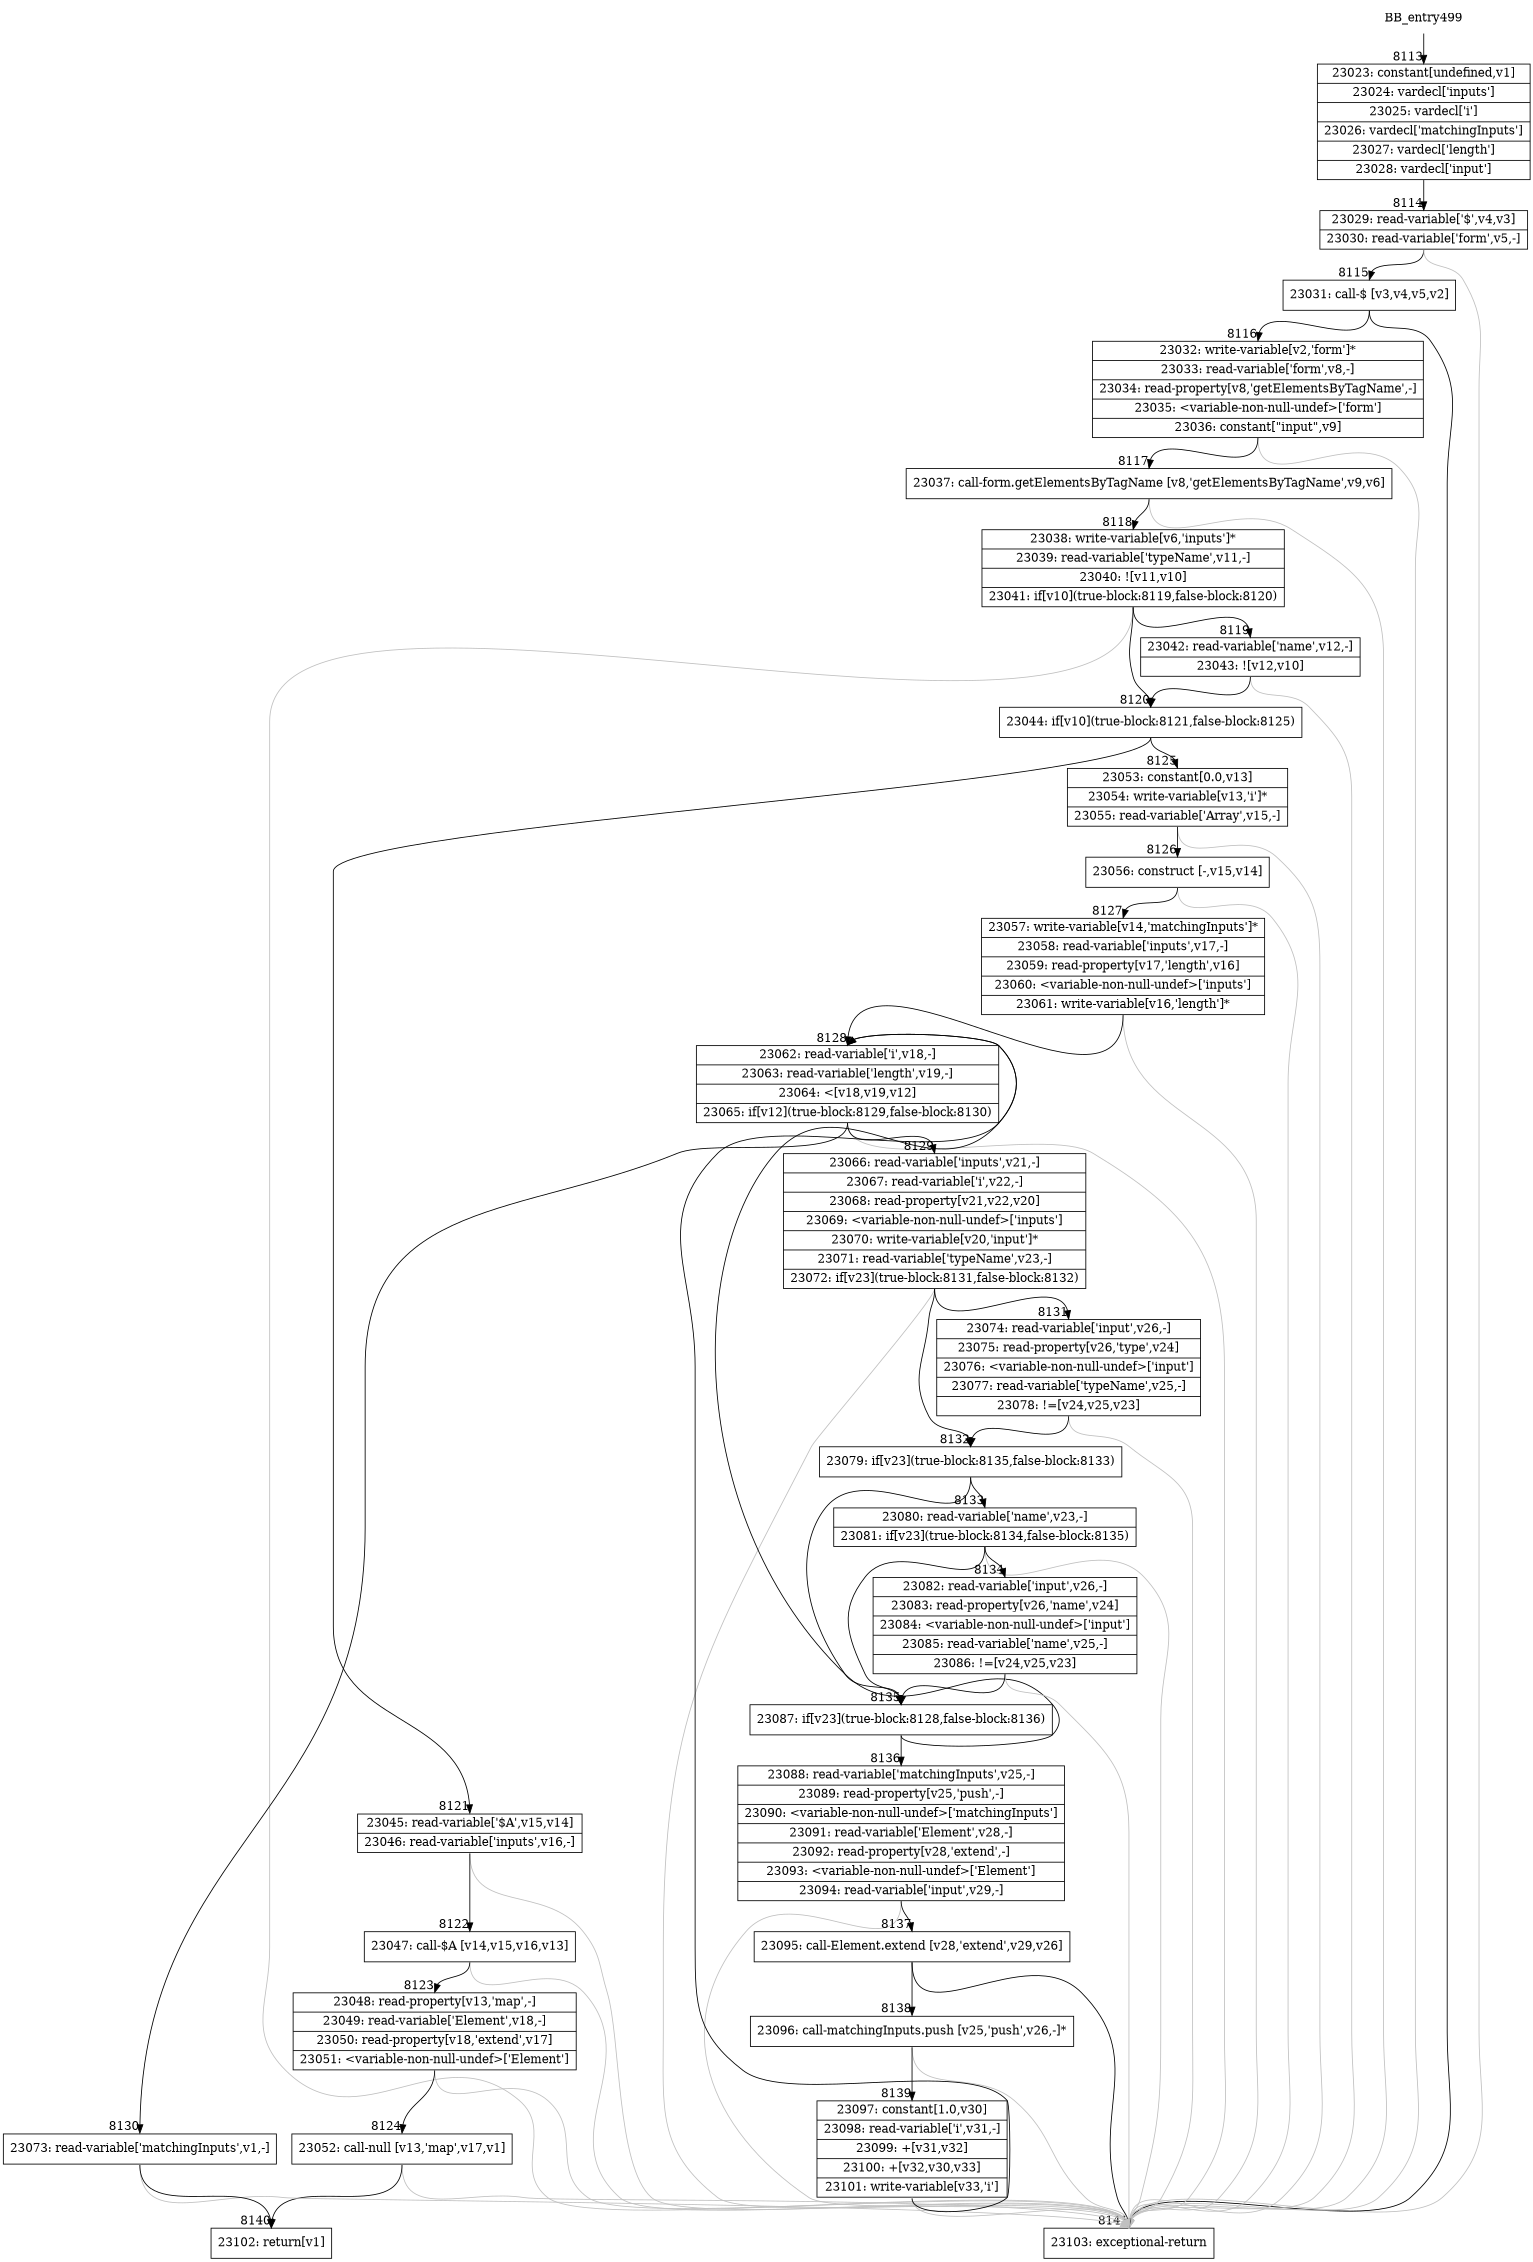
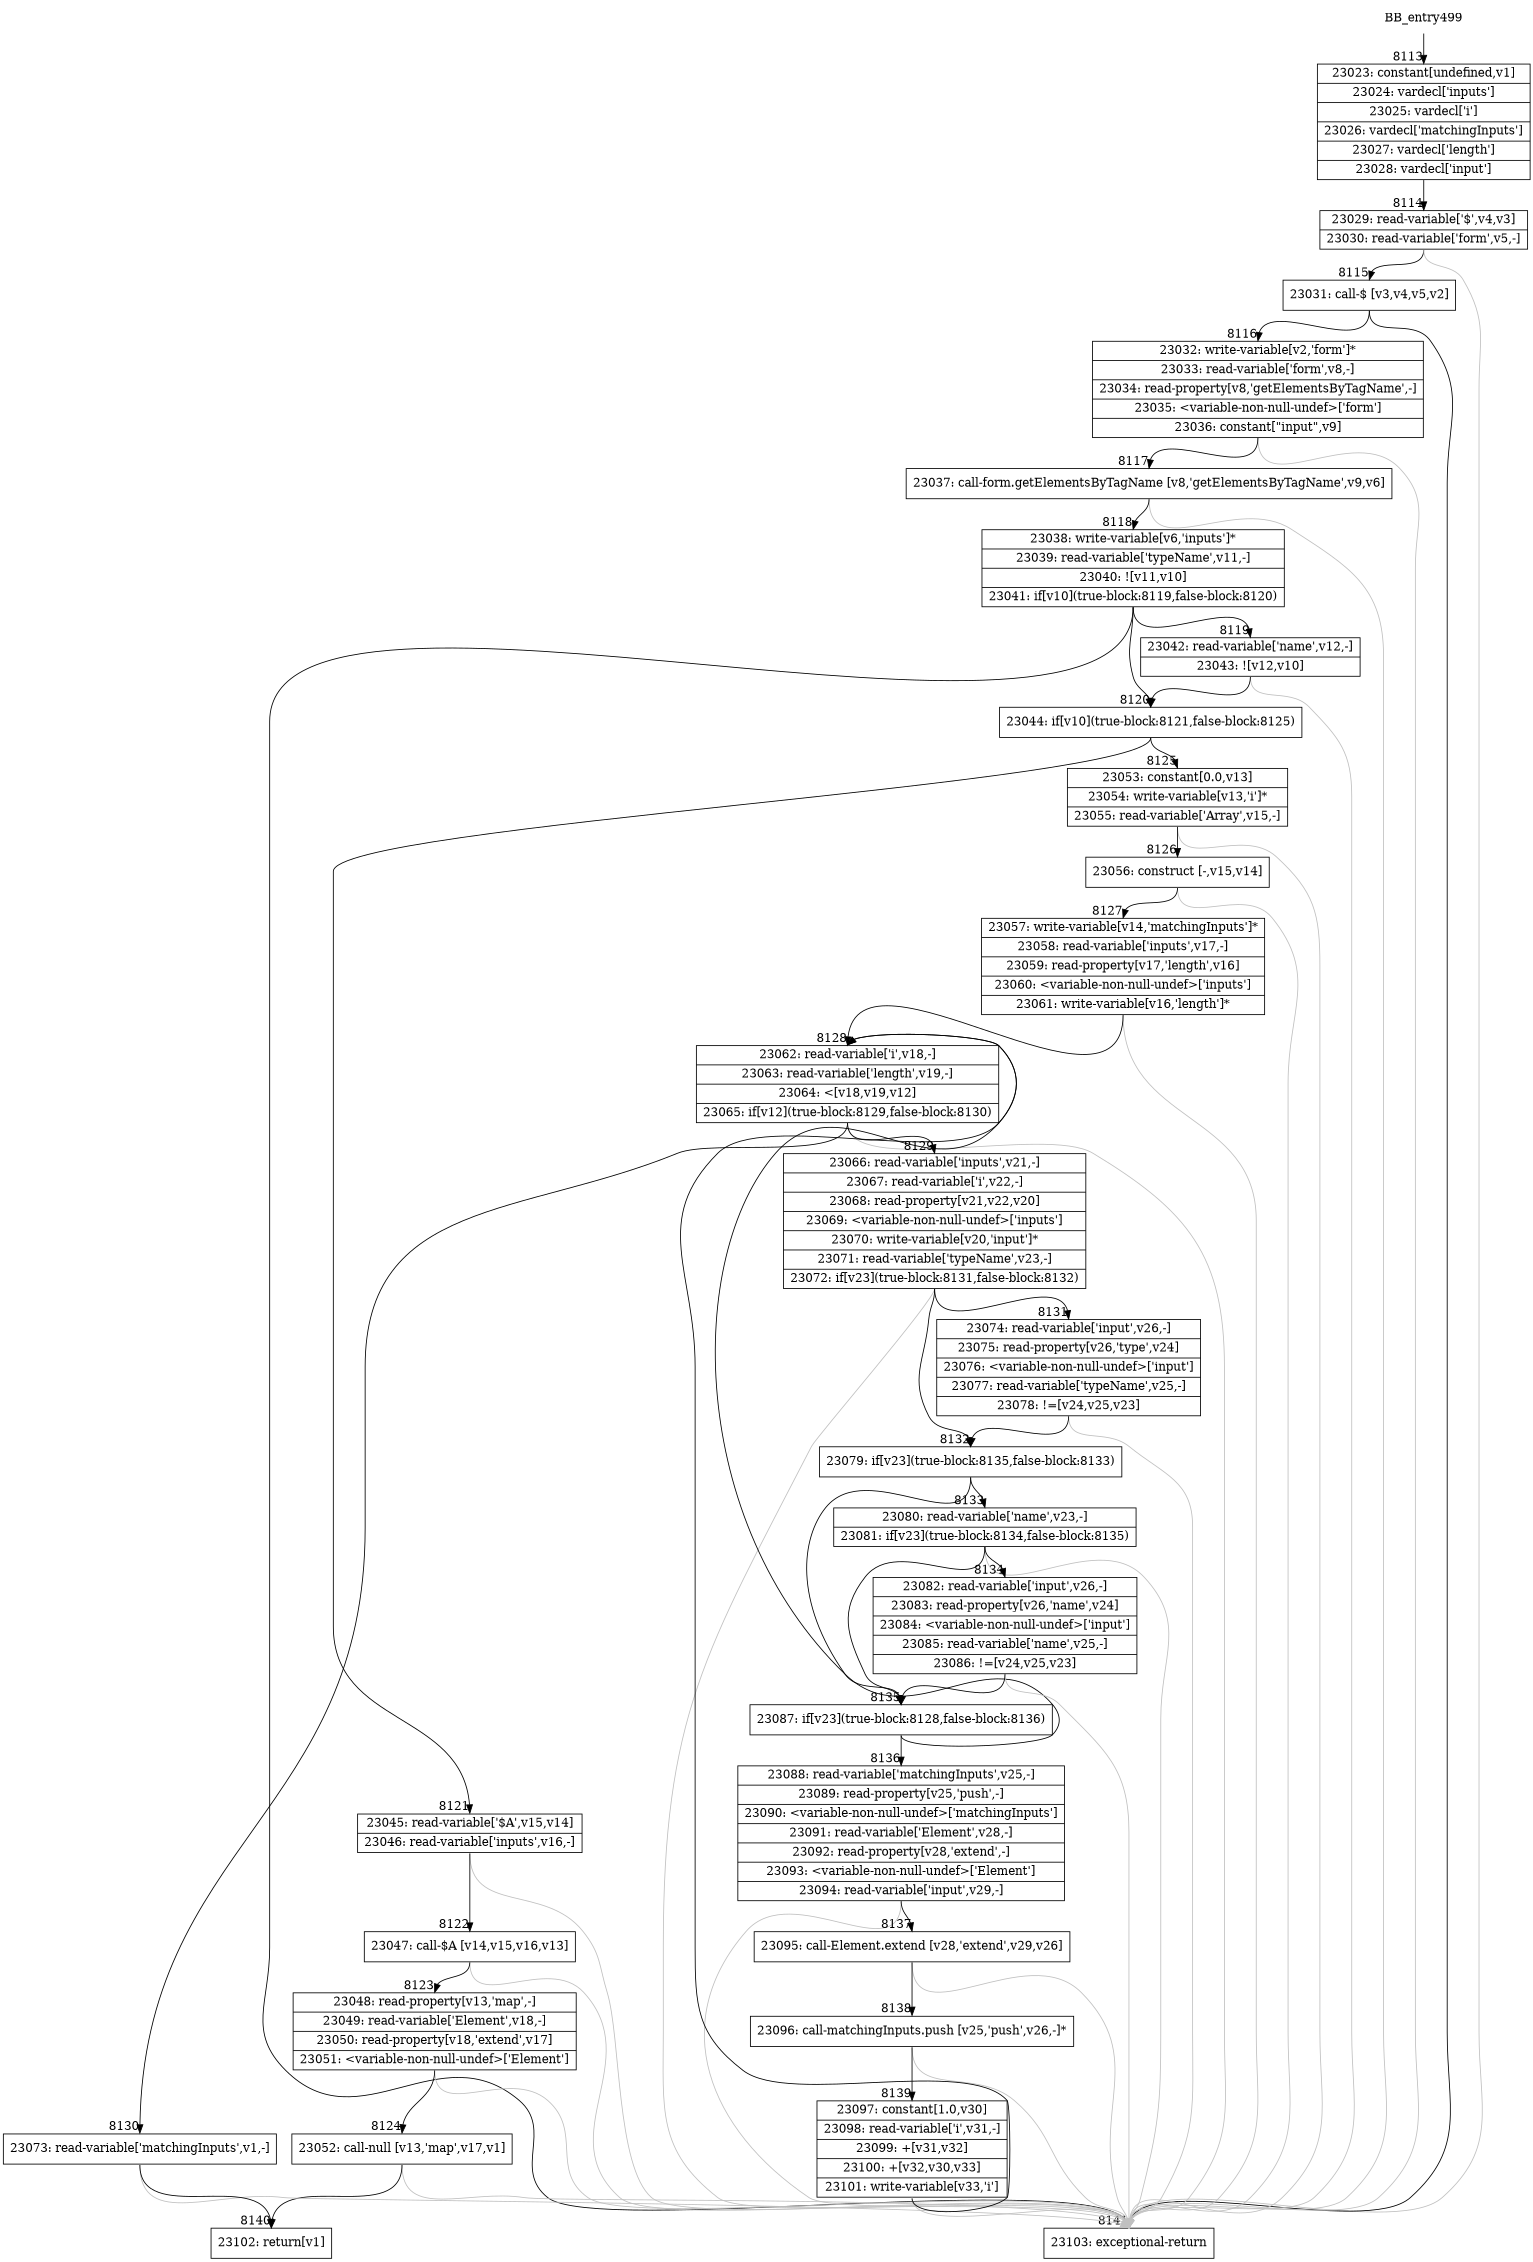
(270, 1406) -> (270, 1406)
(1096, 2010) -> (1096, 2010)
